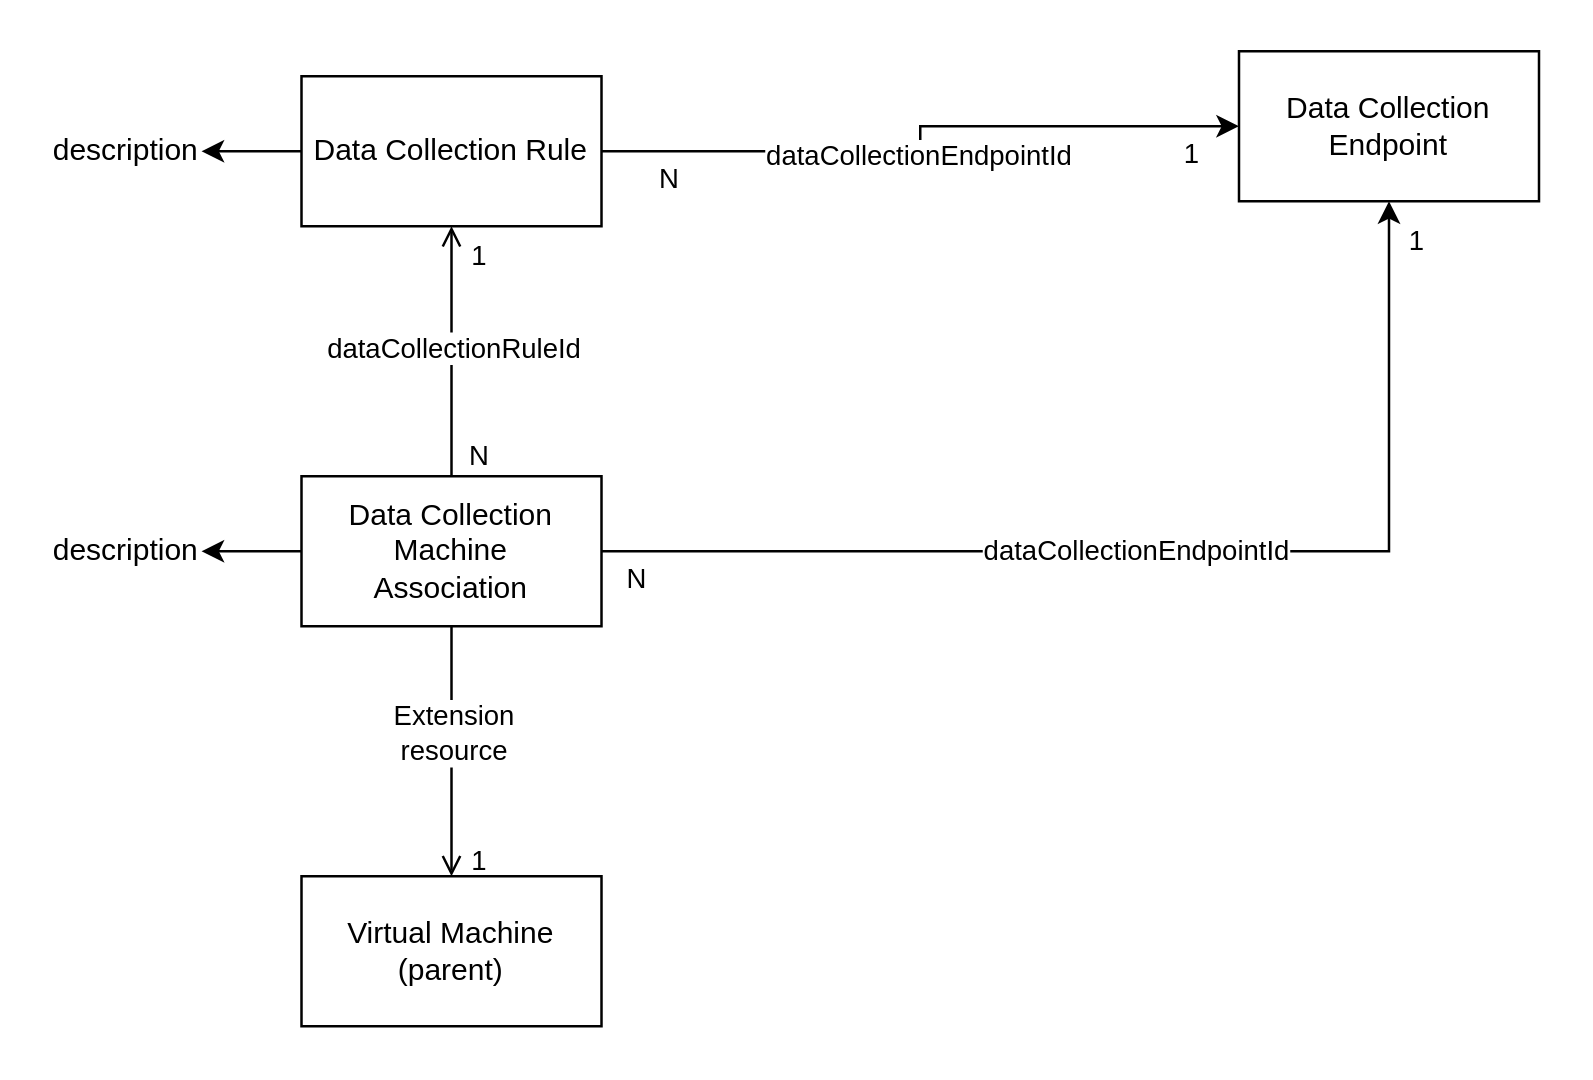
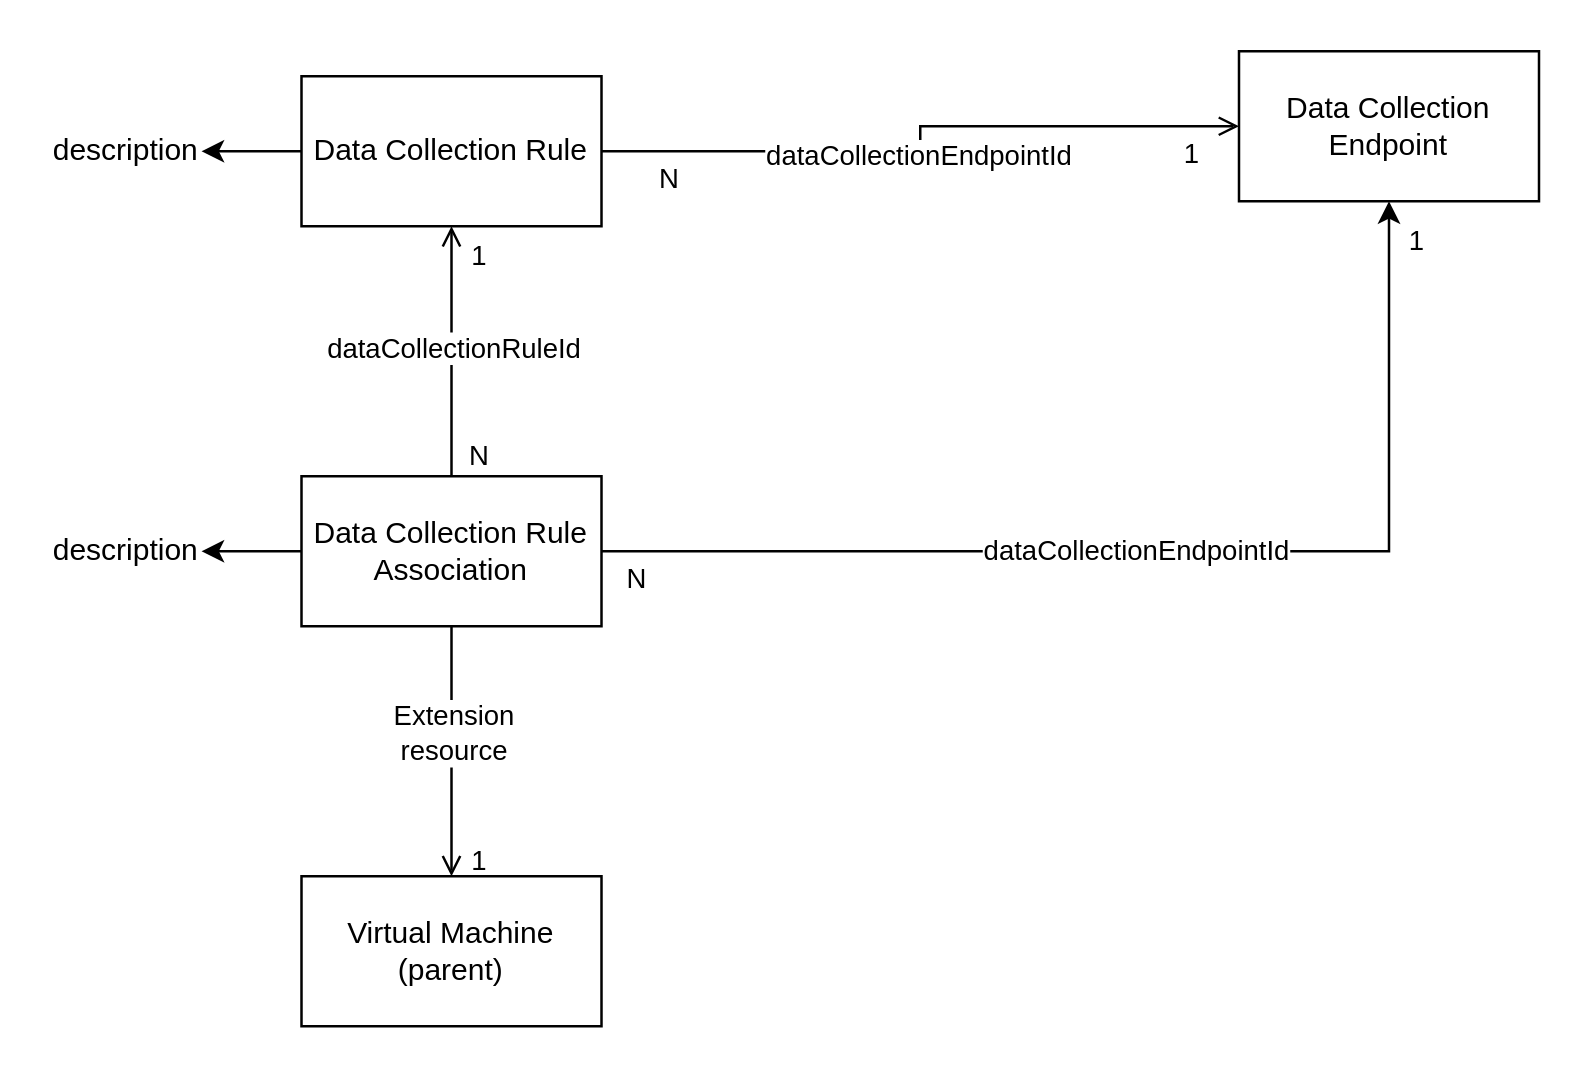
(1221, 126) -> (1225, 126)
(451, 551) -> (451, 551)
